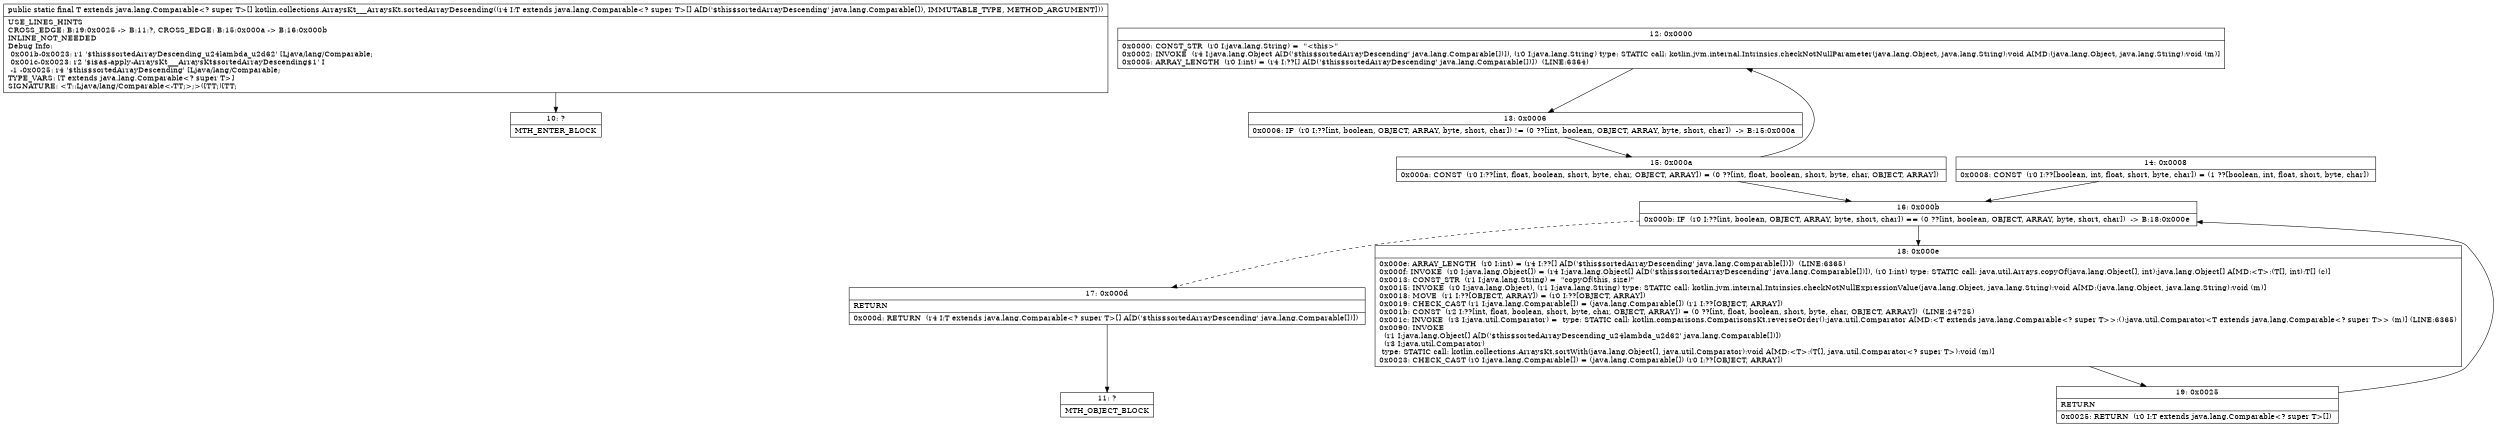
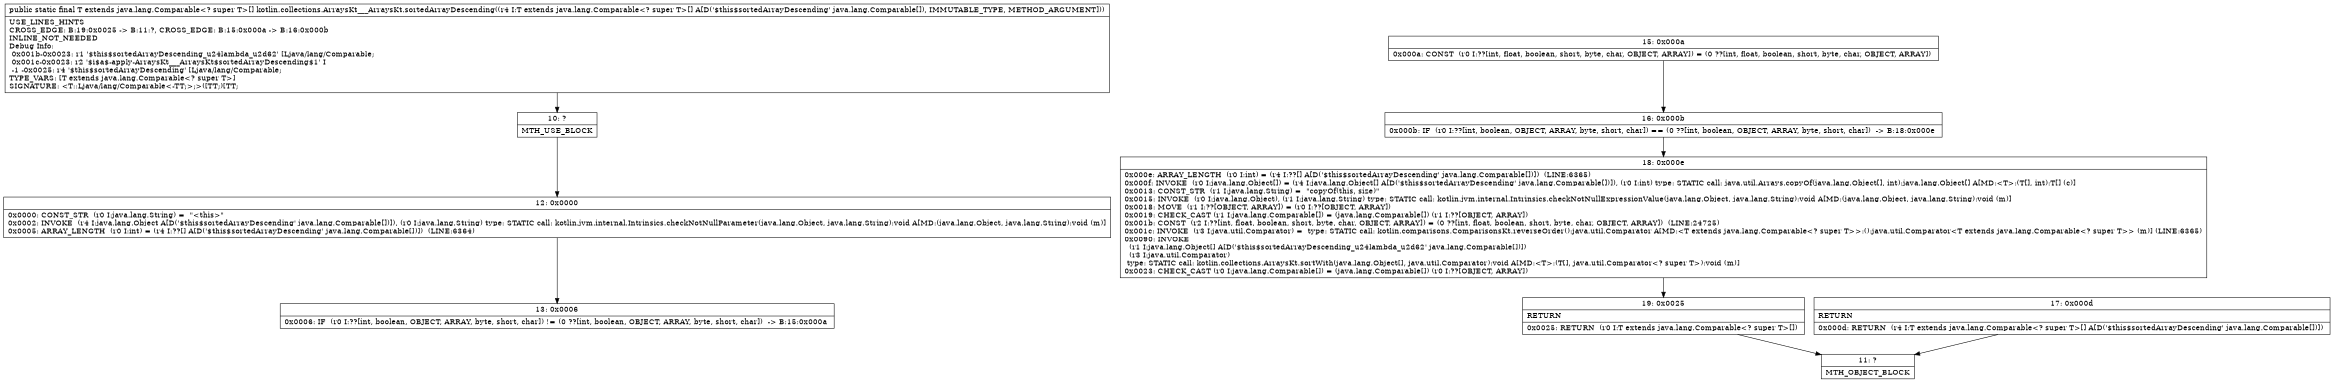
(1813, 114) -> (557, 164)
(556, 131) -> (557, 131)
(1596, 146) -> none
(2166, 169) -> none
(1406, 241) -> none
(2467, 246) -> (1777, 344)
